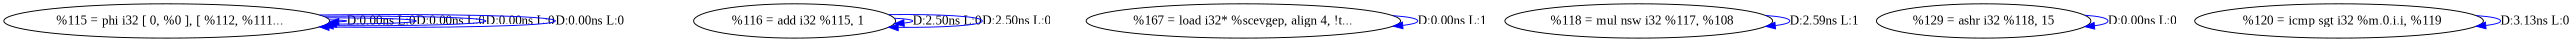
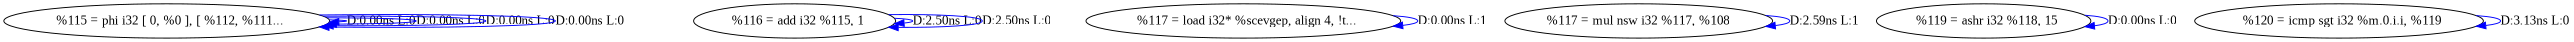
(1243, 21) -> (1243, 21)
(1639, 21) -> (1639, 21)
(1984, 21) -> (1984, 21)
